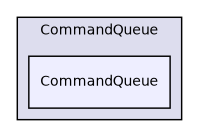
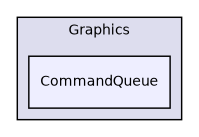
(99, 31) -> (99, 31)
